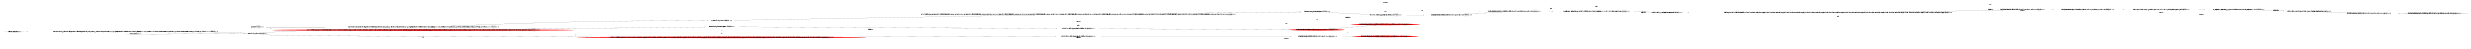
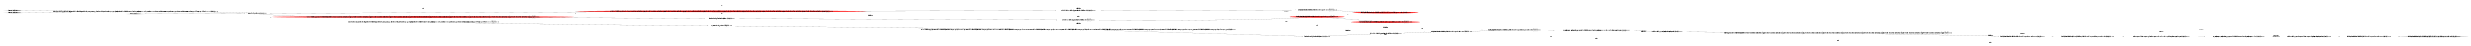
none -> (14, 13)
(257, 27) -> none
